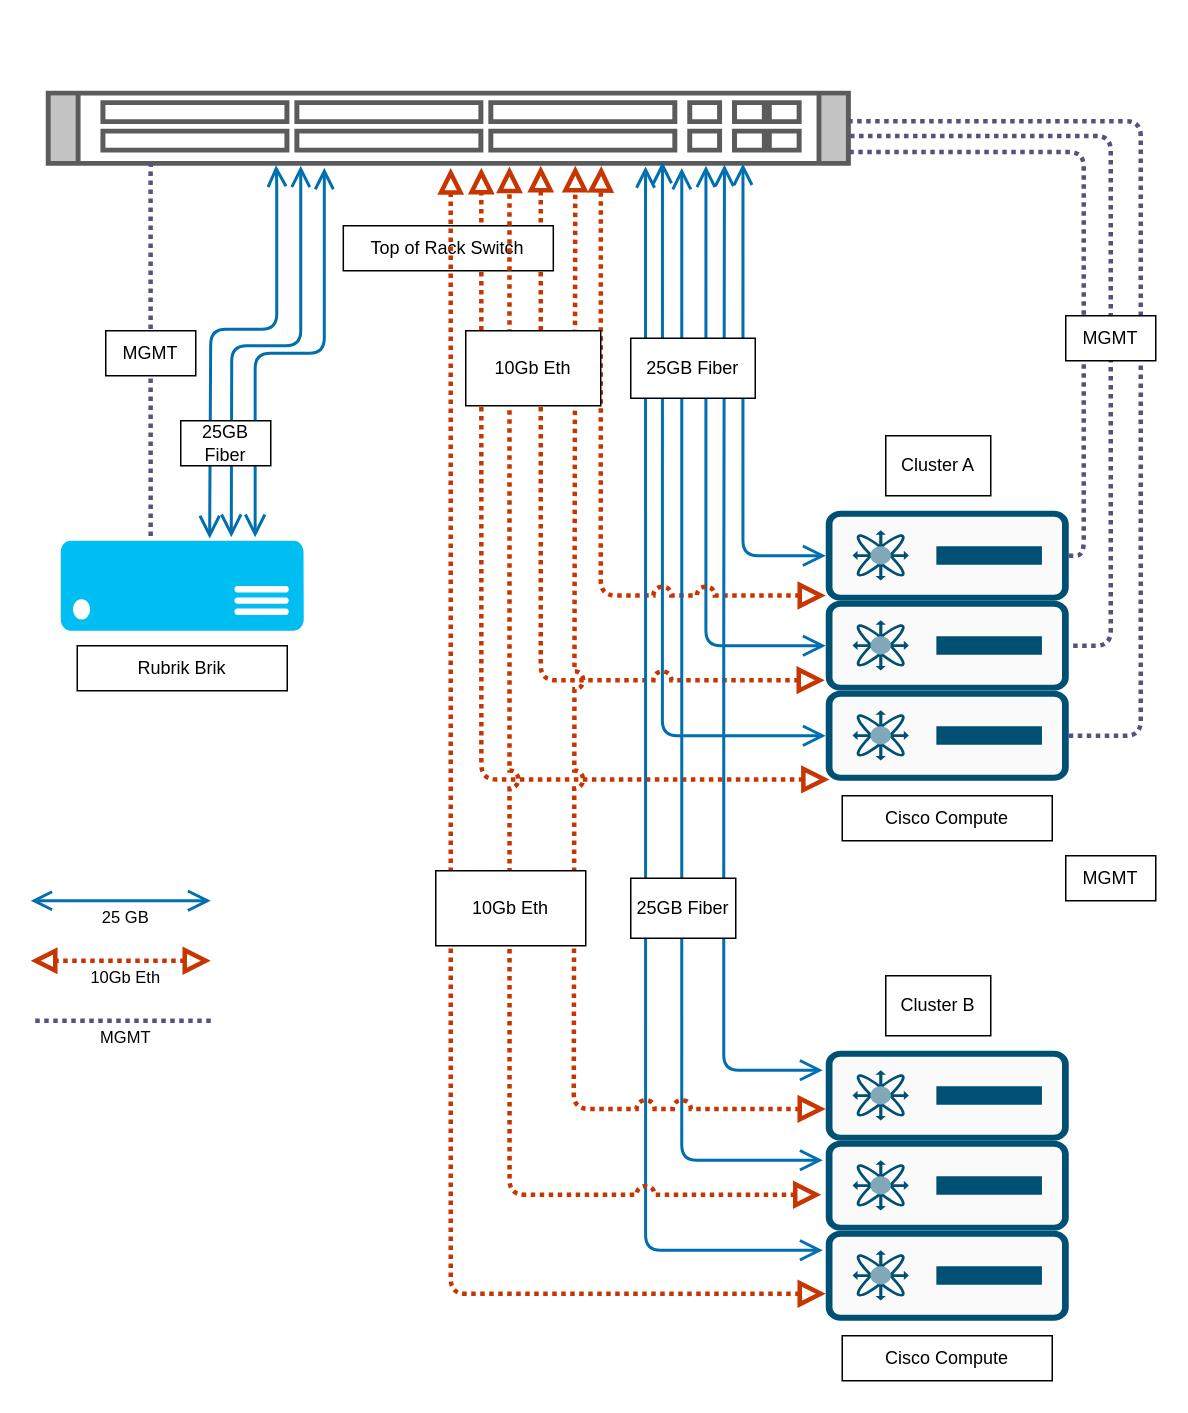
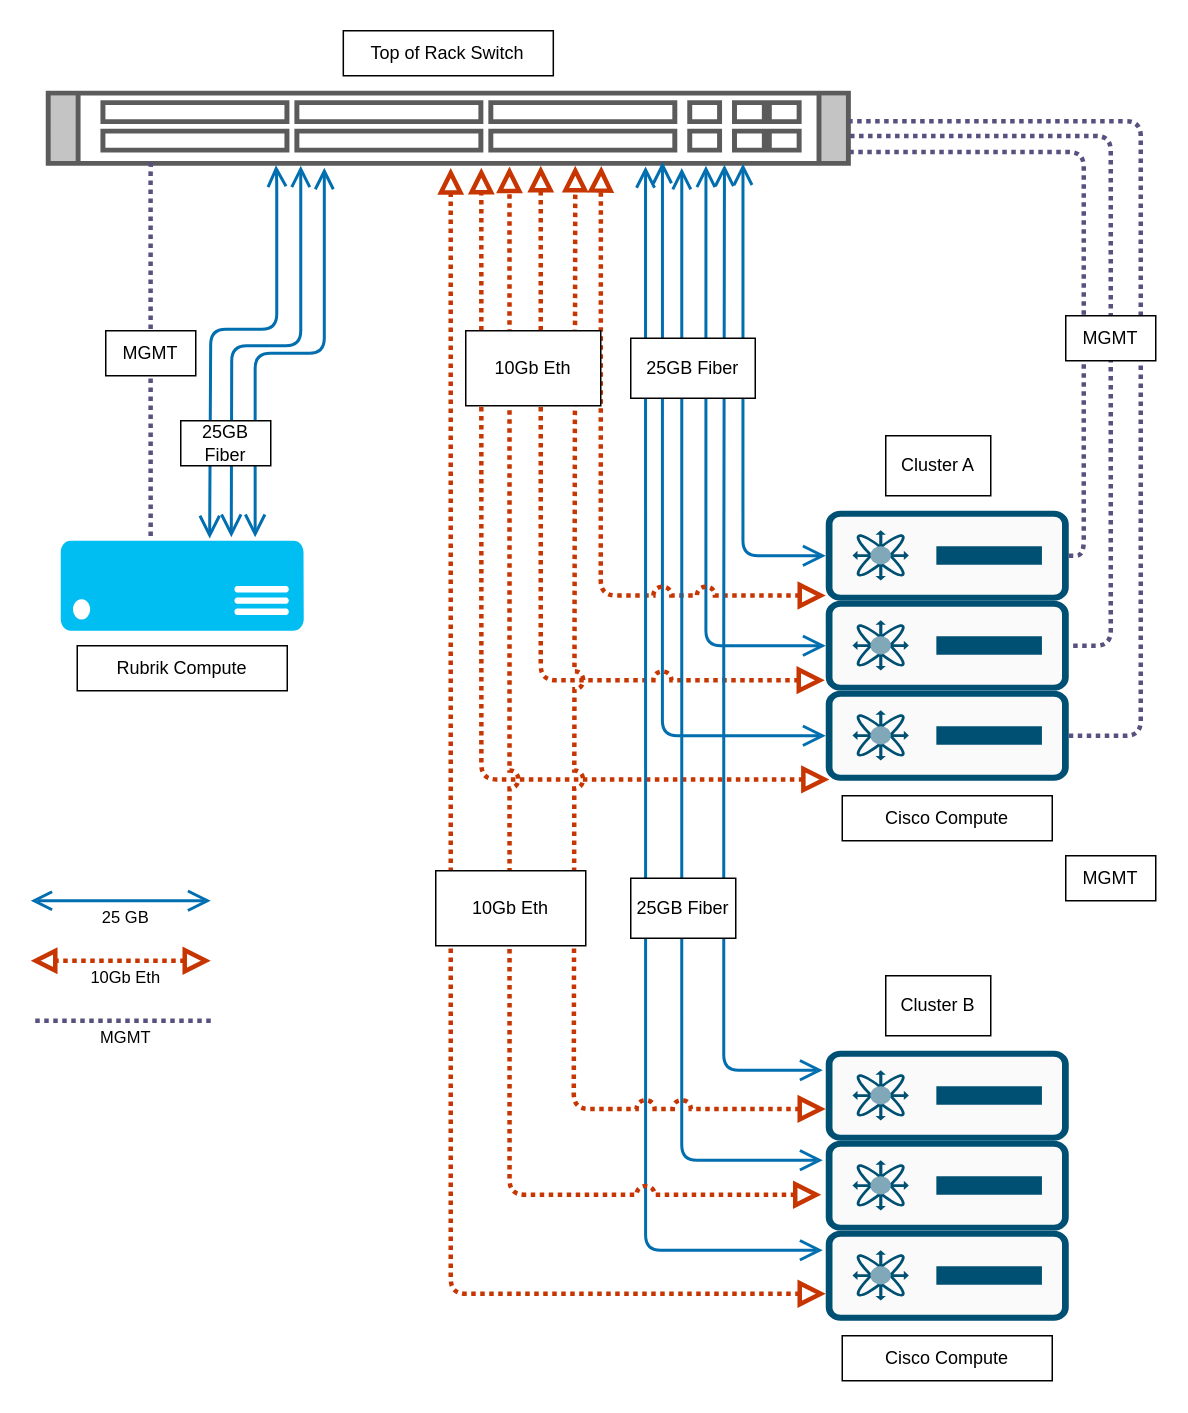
(448, 248) -> (448, 53)
(182, 668) -> (182, 668)
